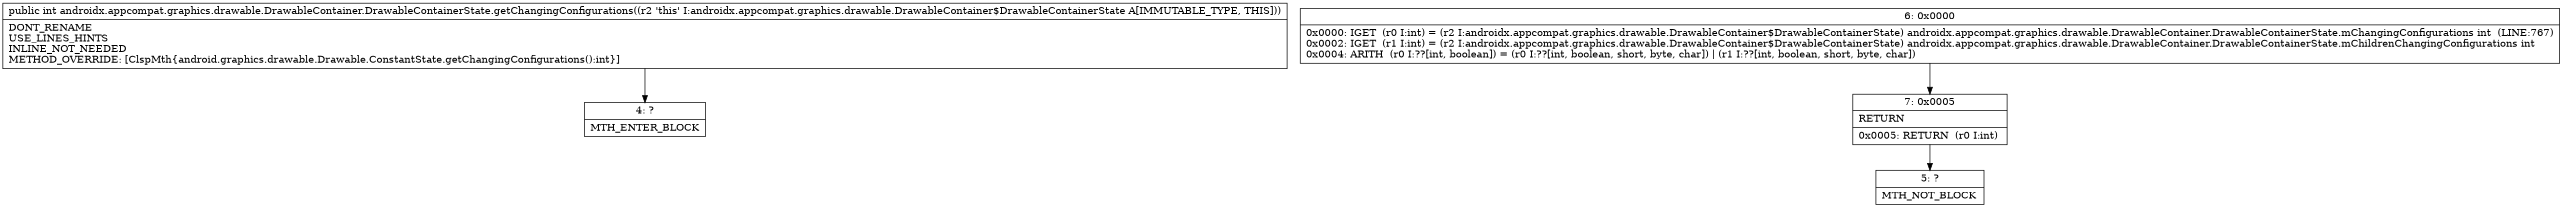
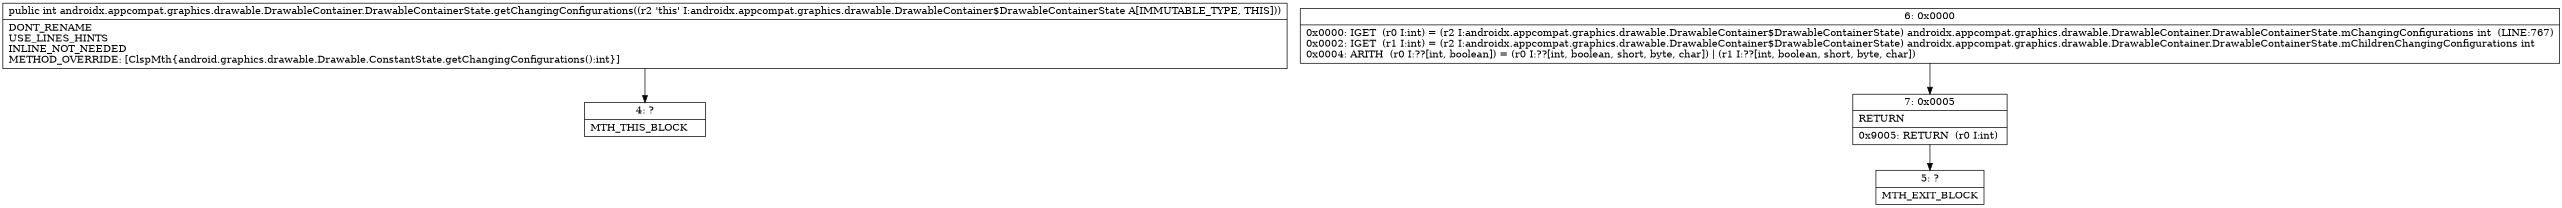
(645, 128) -> (639, 128)
(1930, 136) -> (1930, 136)
(1929, 196) -> (1930, 196)
